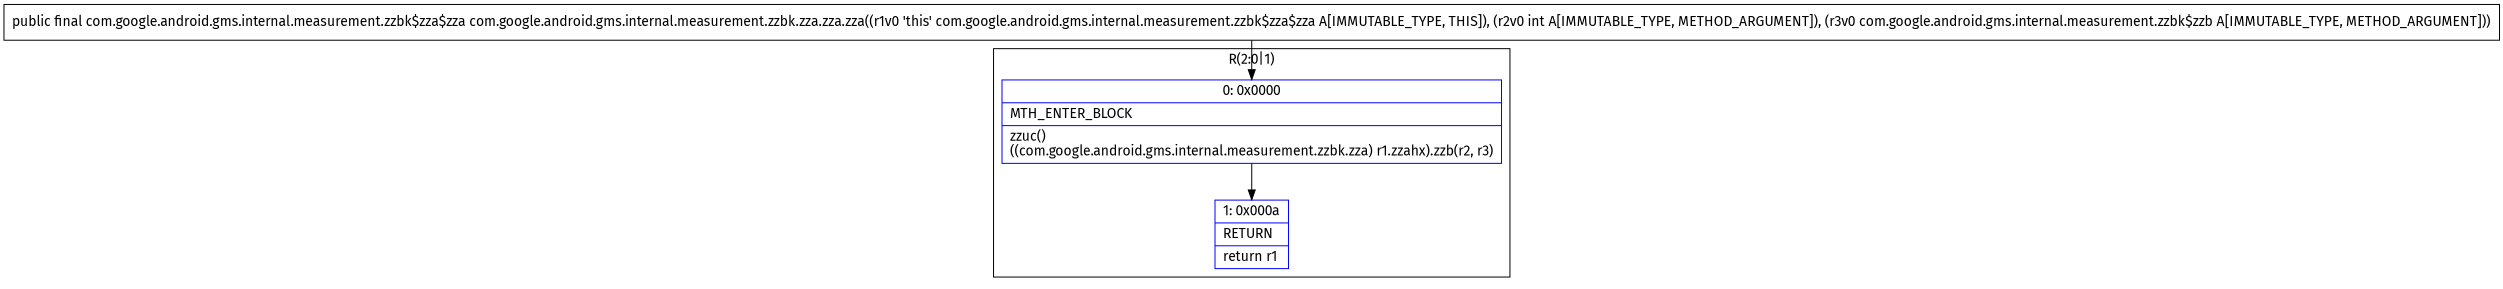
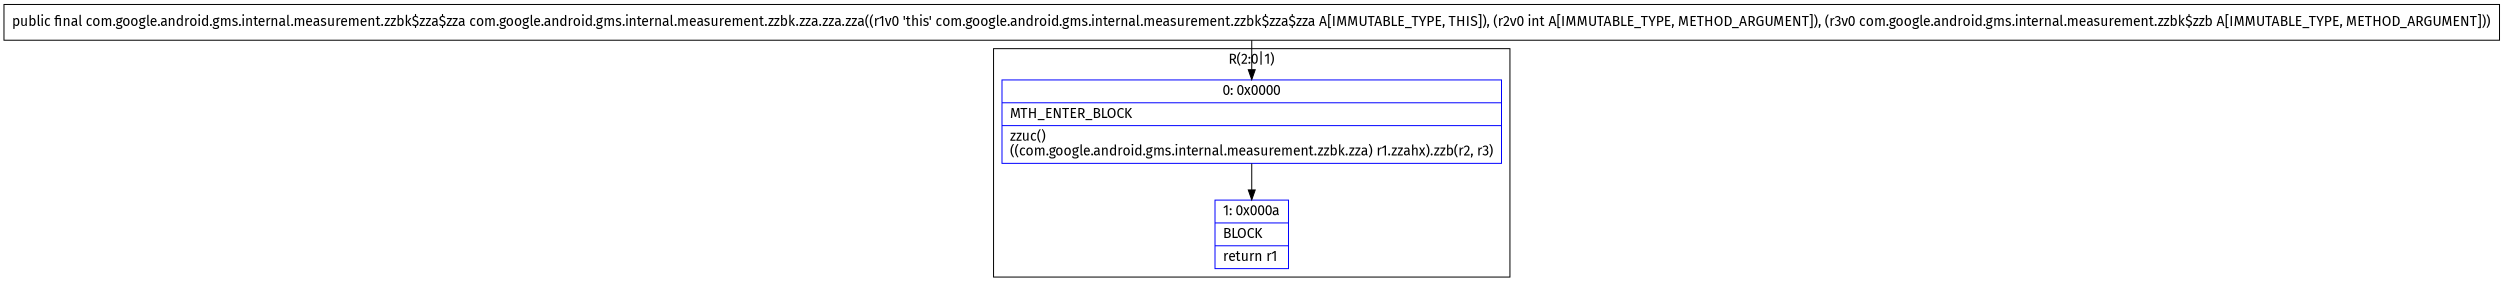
(1248, 234) -> (1243, 234)
